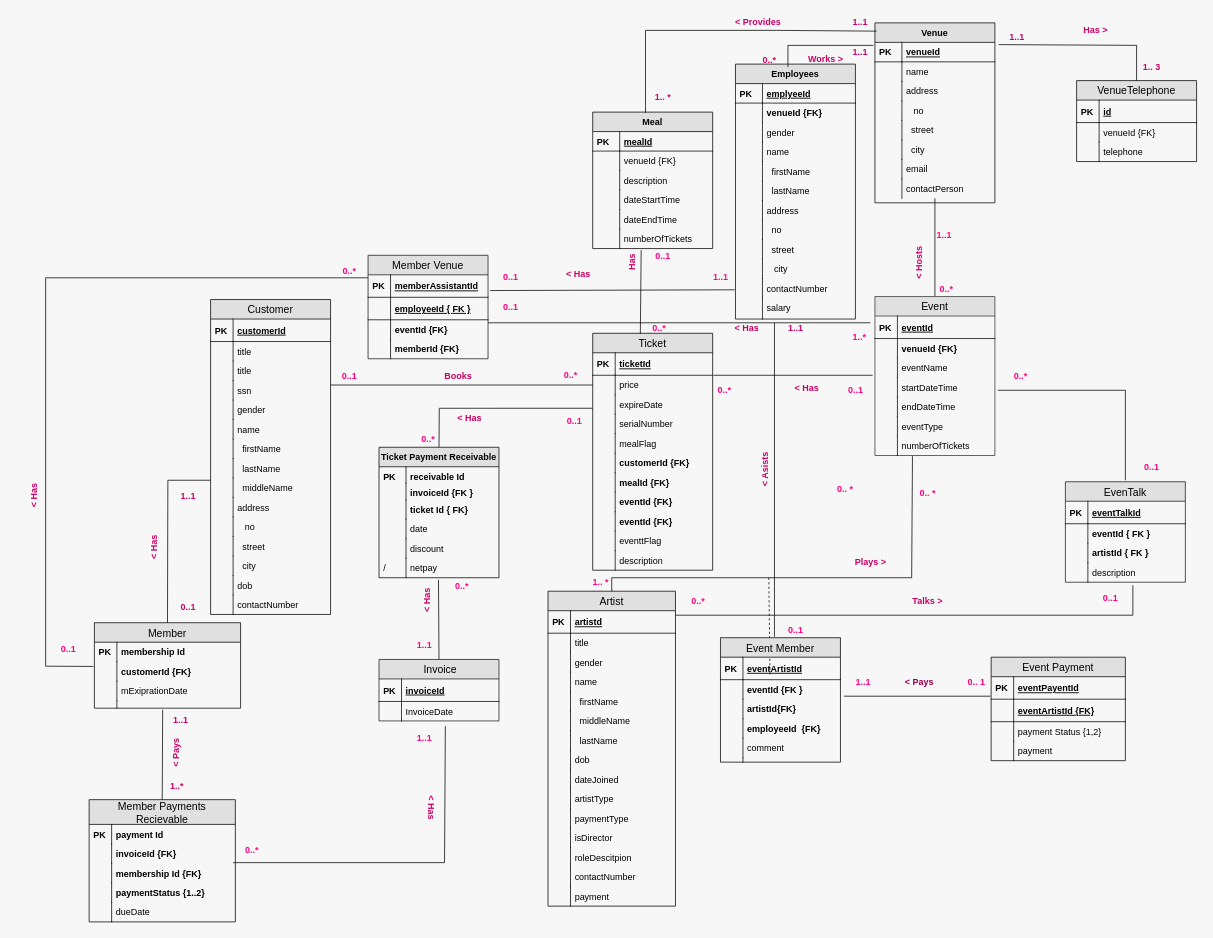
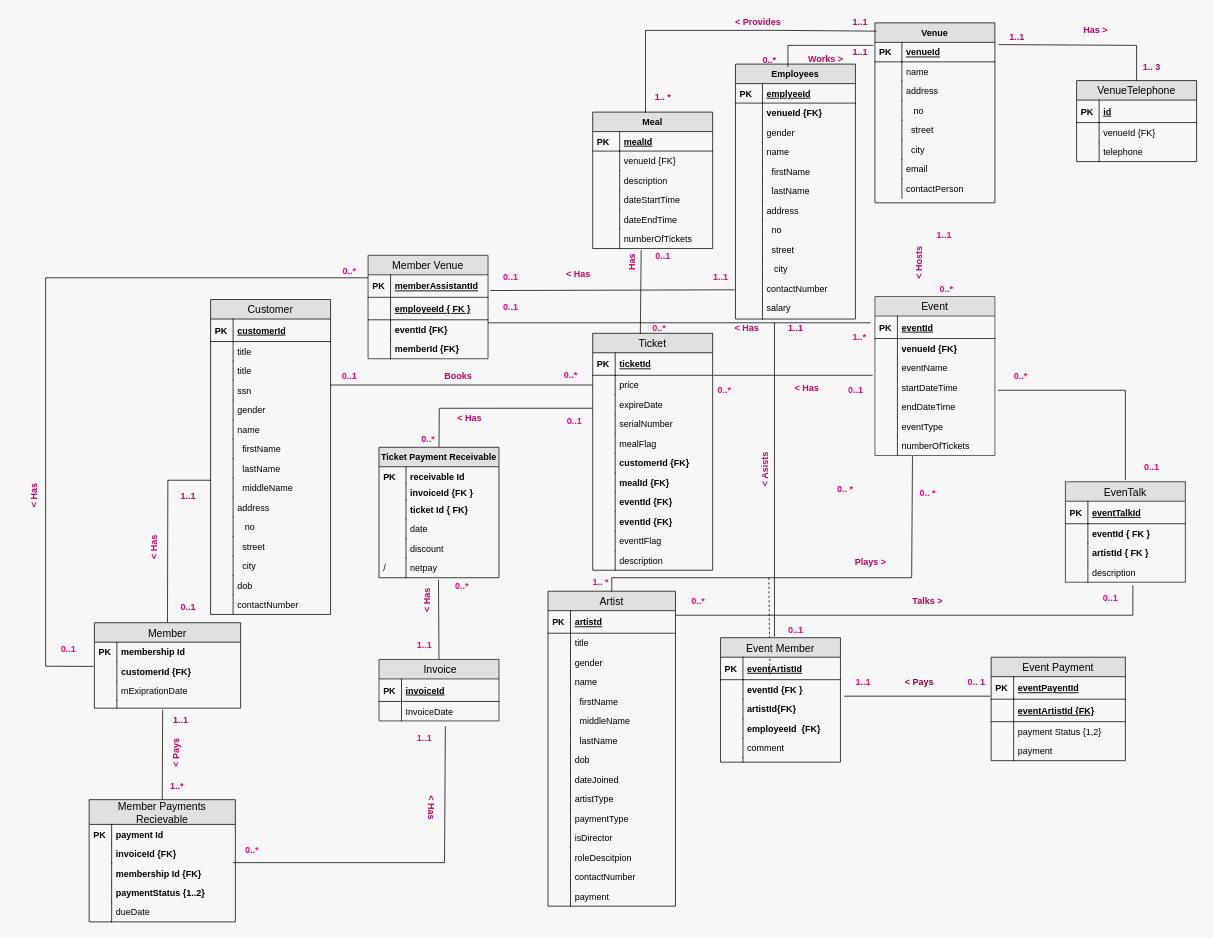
(935, 249) -> none
